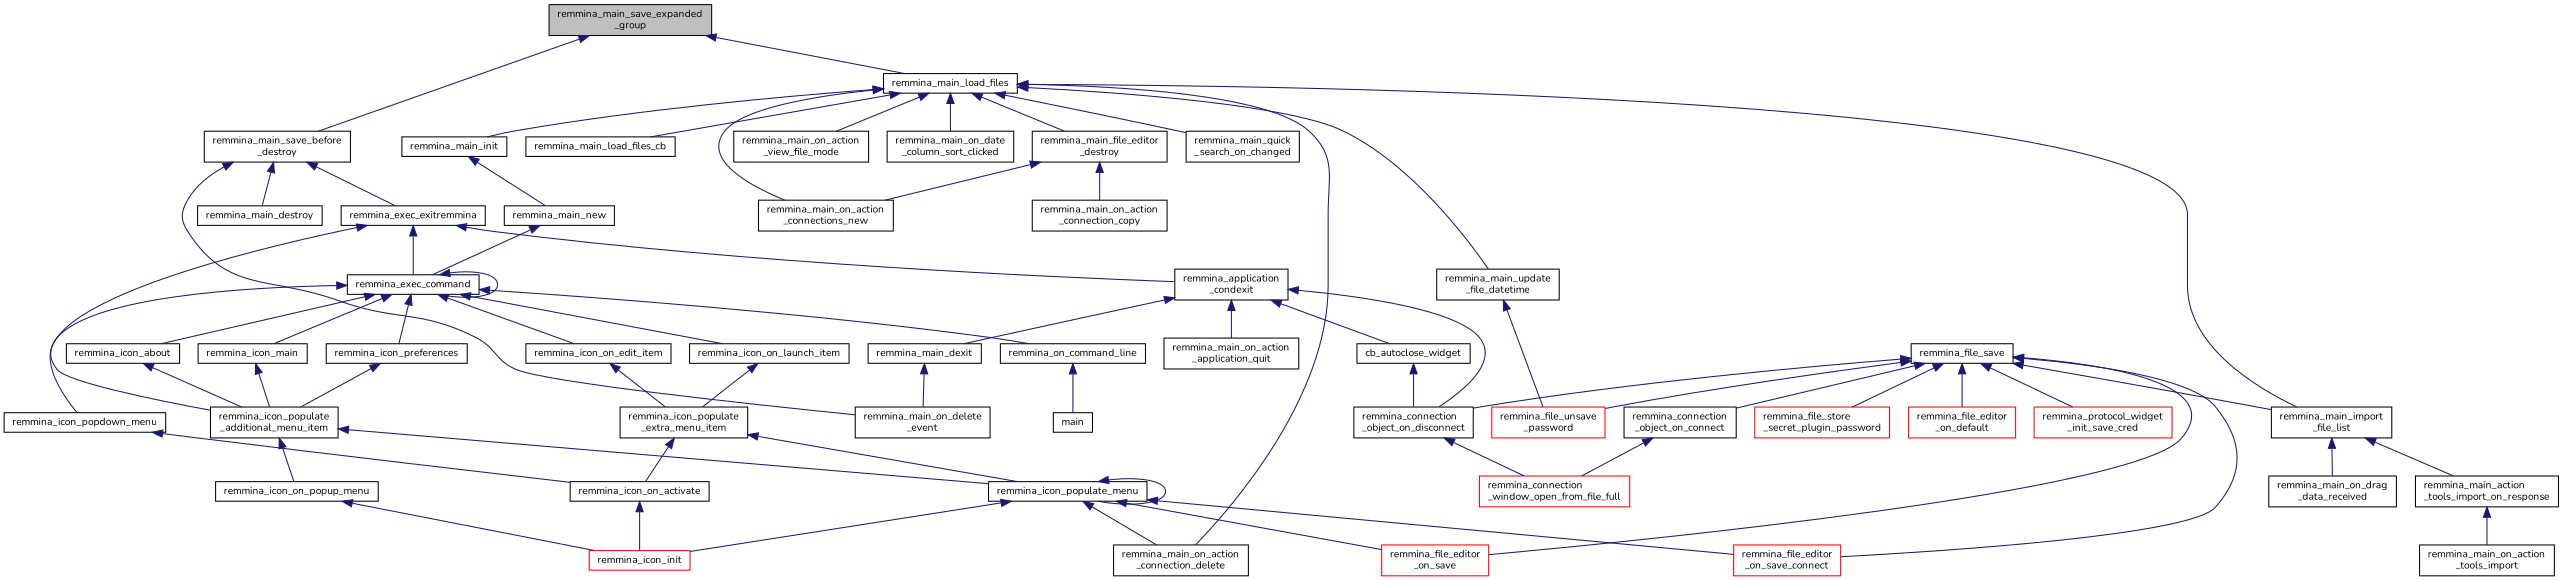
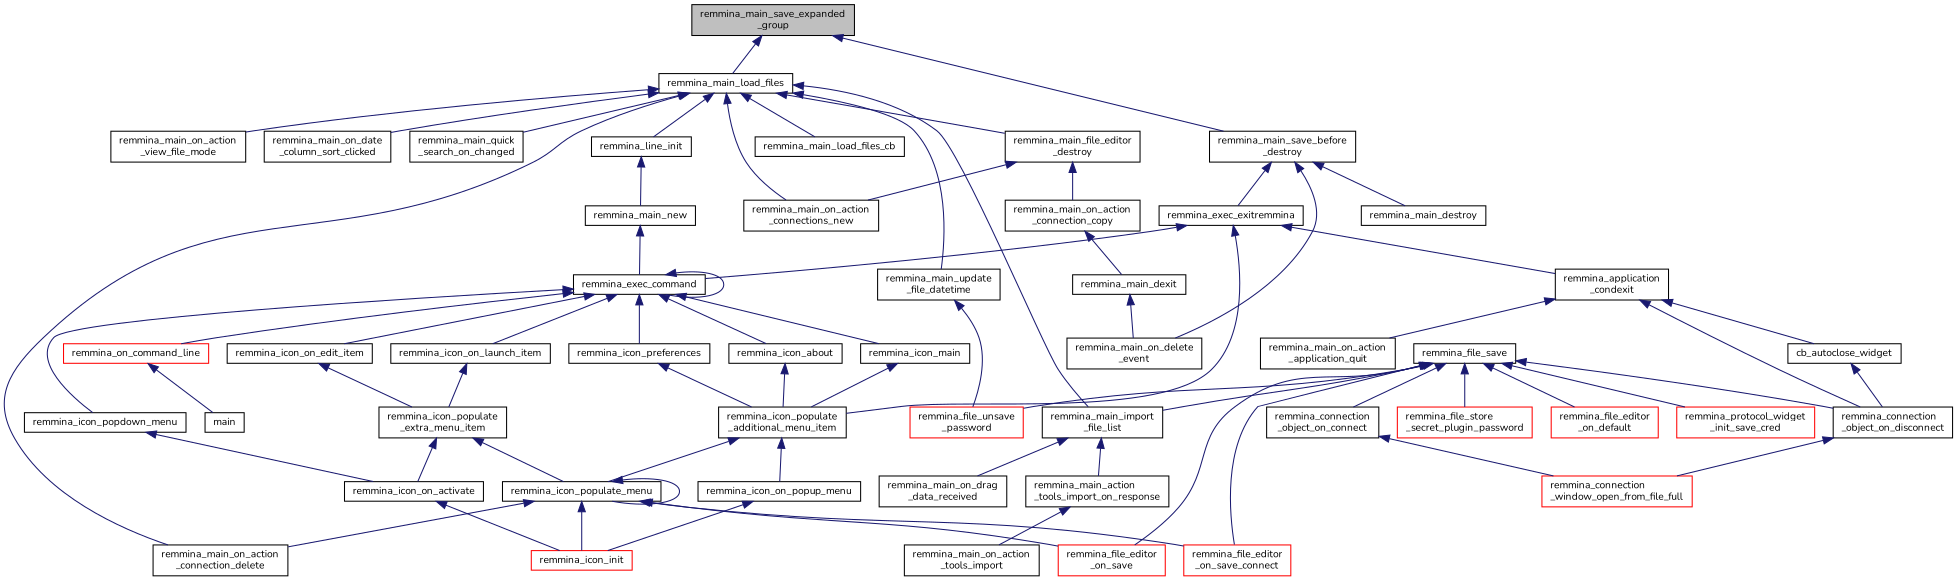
(454, 147) -> (641, 147)
(1064, 322) -> (1107, 257)
(1073, 354) -> (136, 354)
